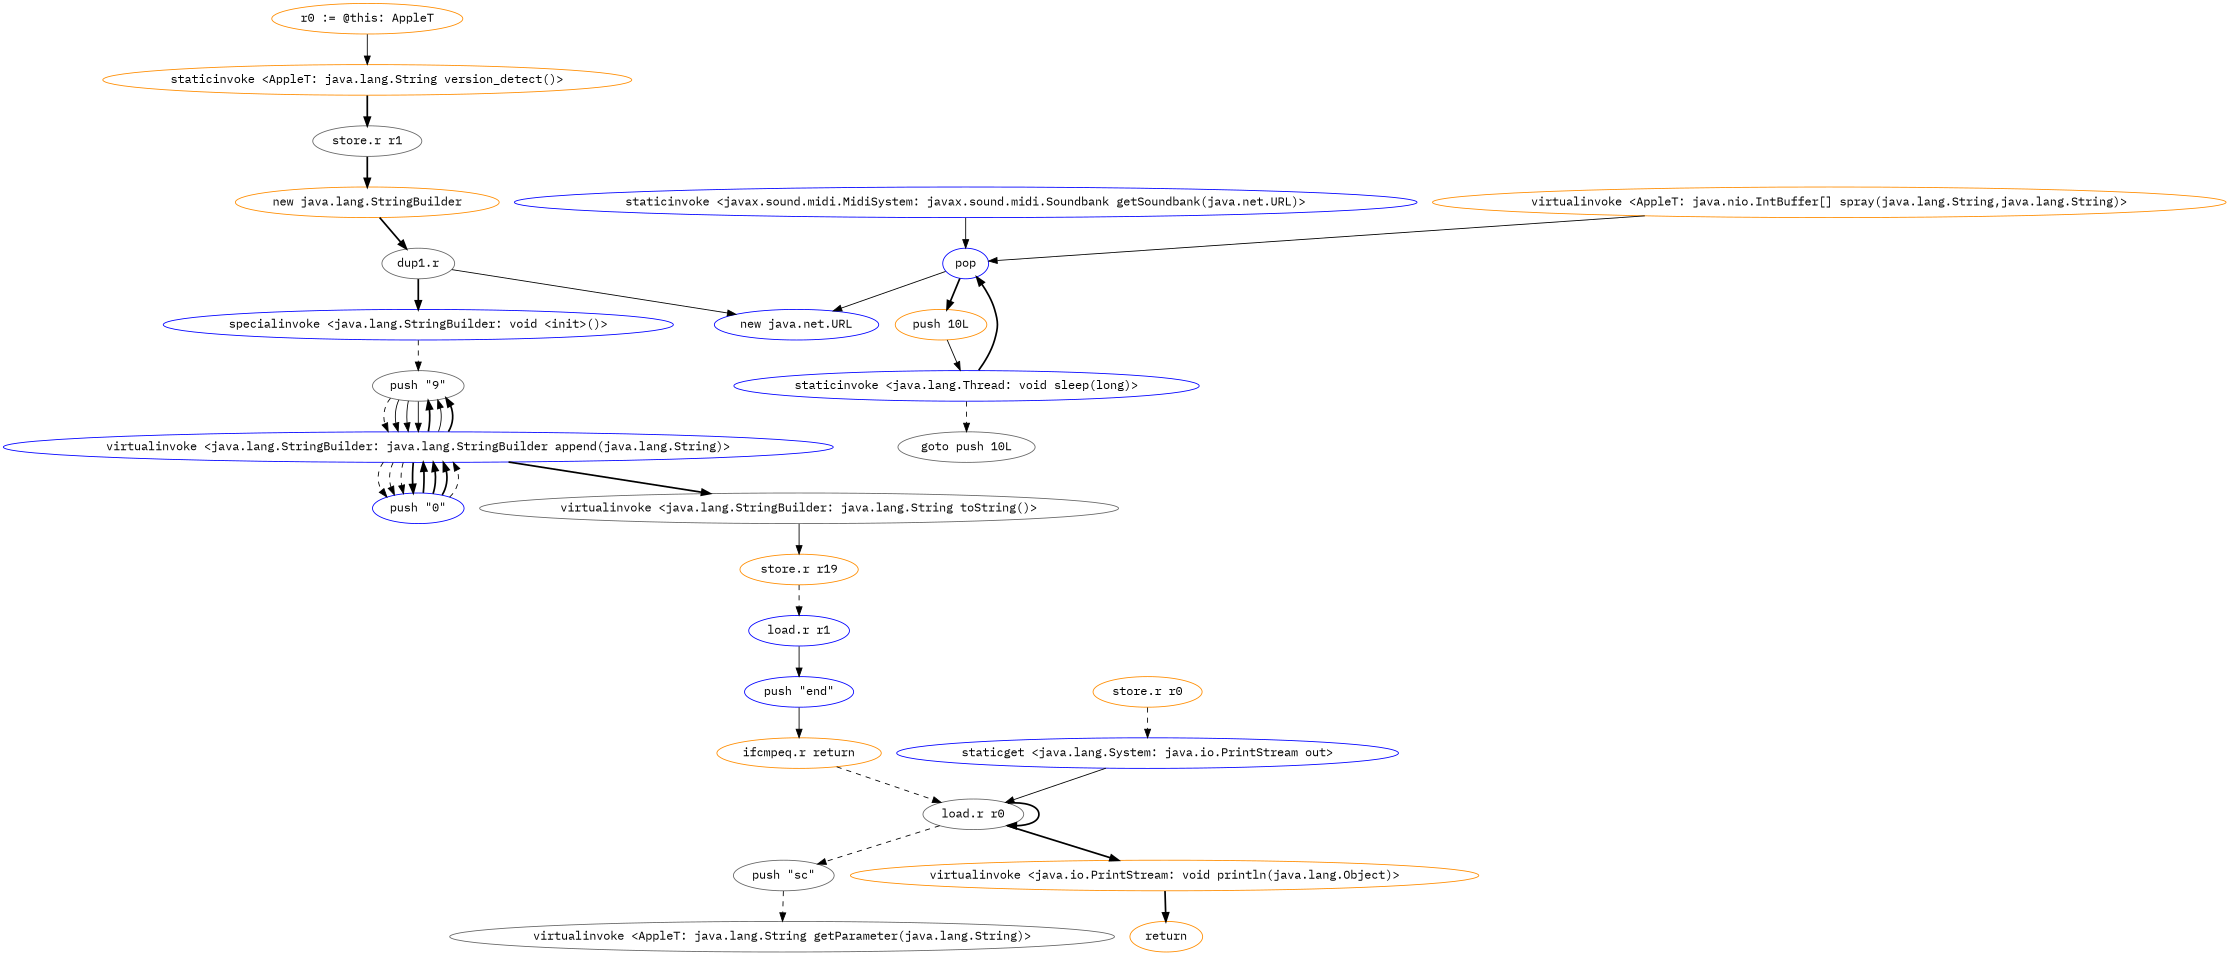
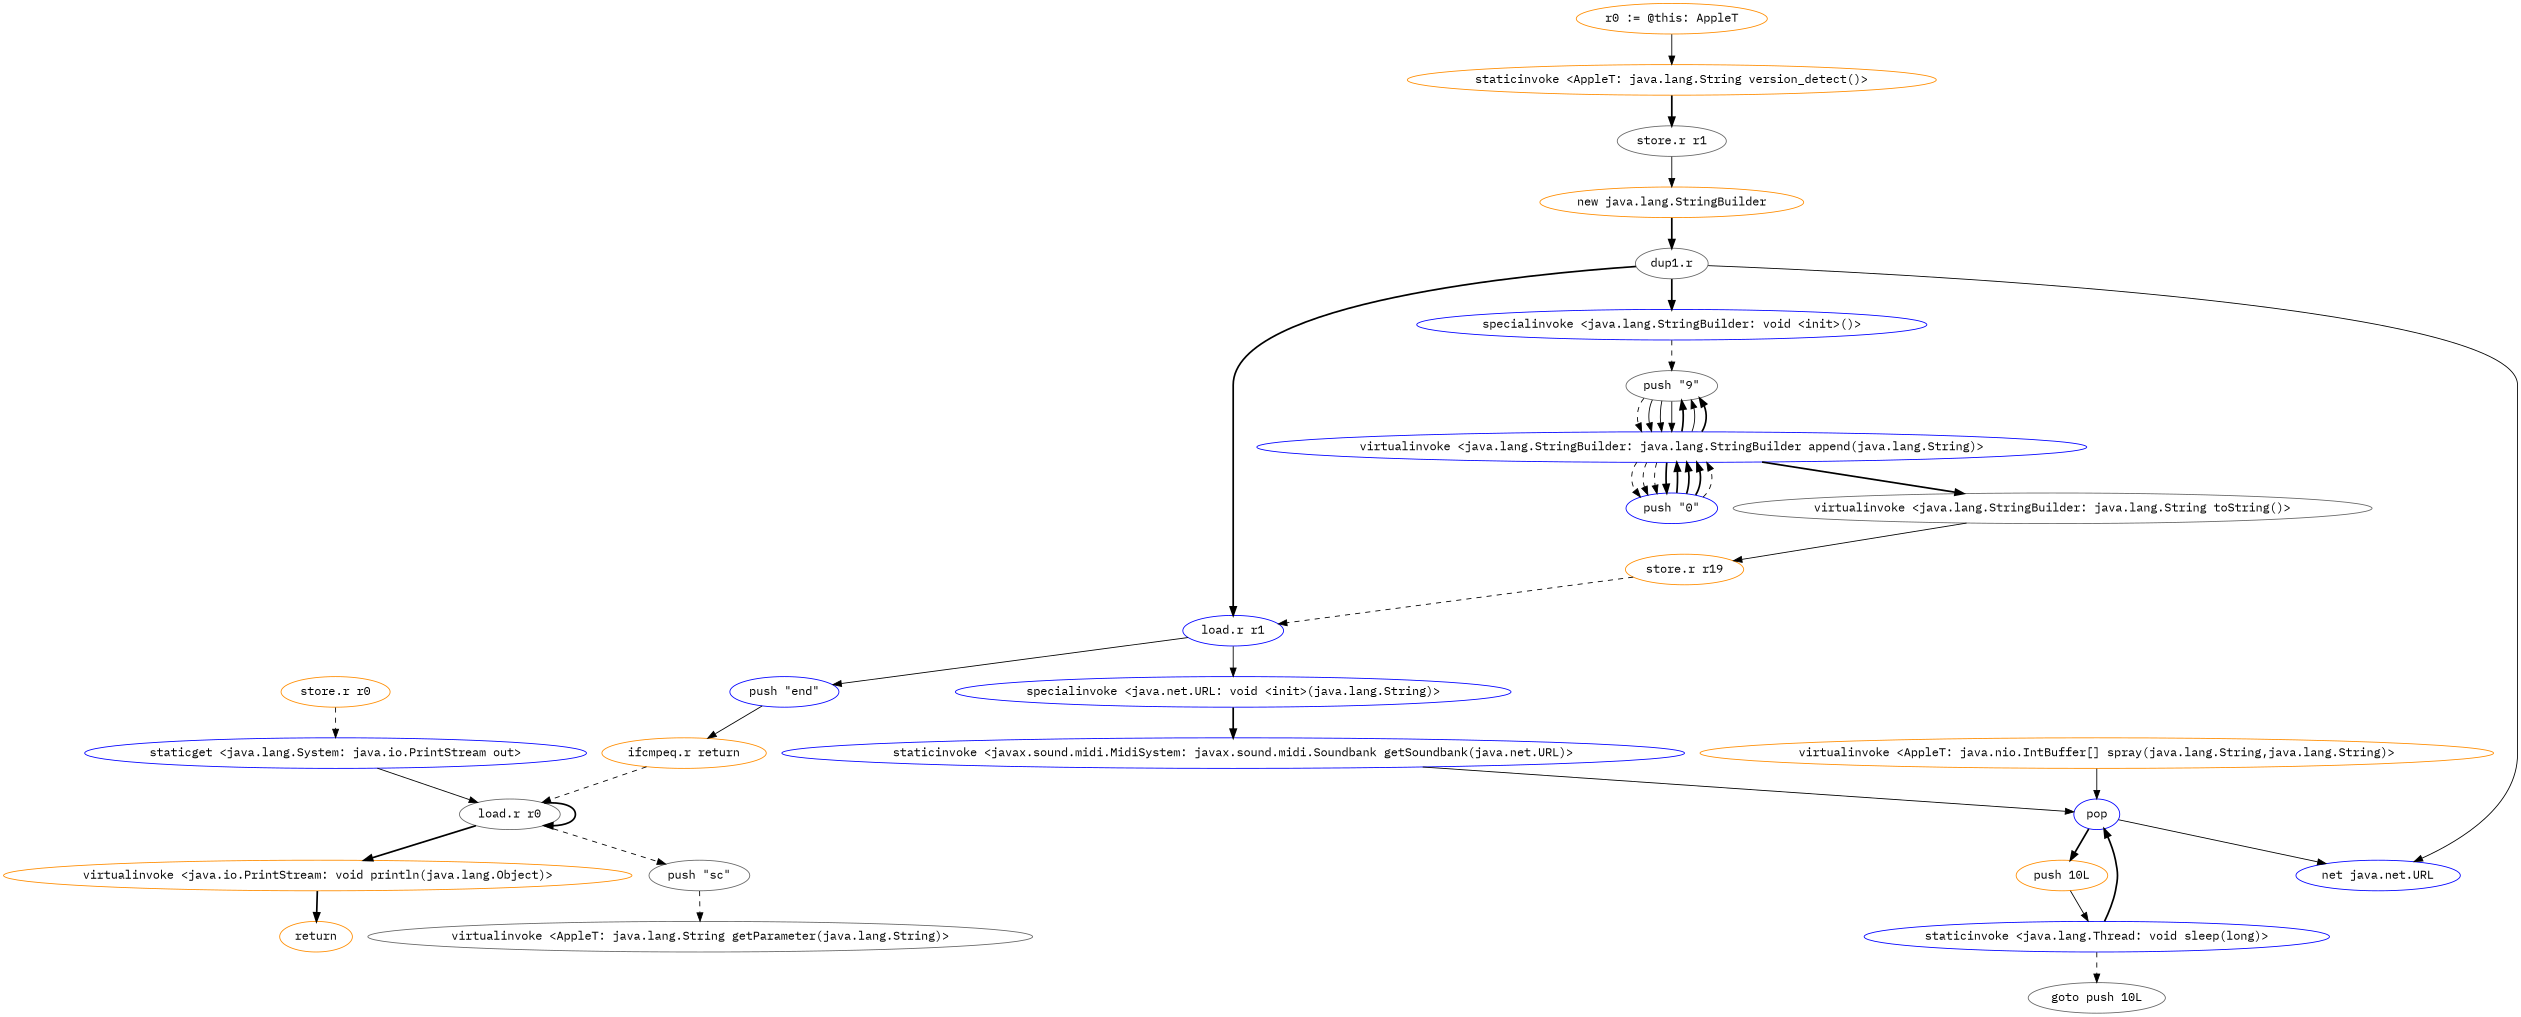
(367, 168) -> (1672, 168)
none -> (1312, 321)
(797, 325) -> (2378, 876)
none -> (1233, 692)
